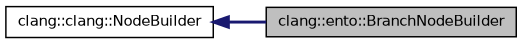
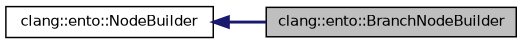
(110, 22) -> (110, 22)
